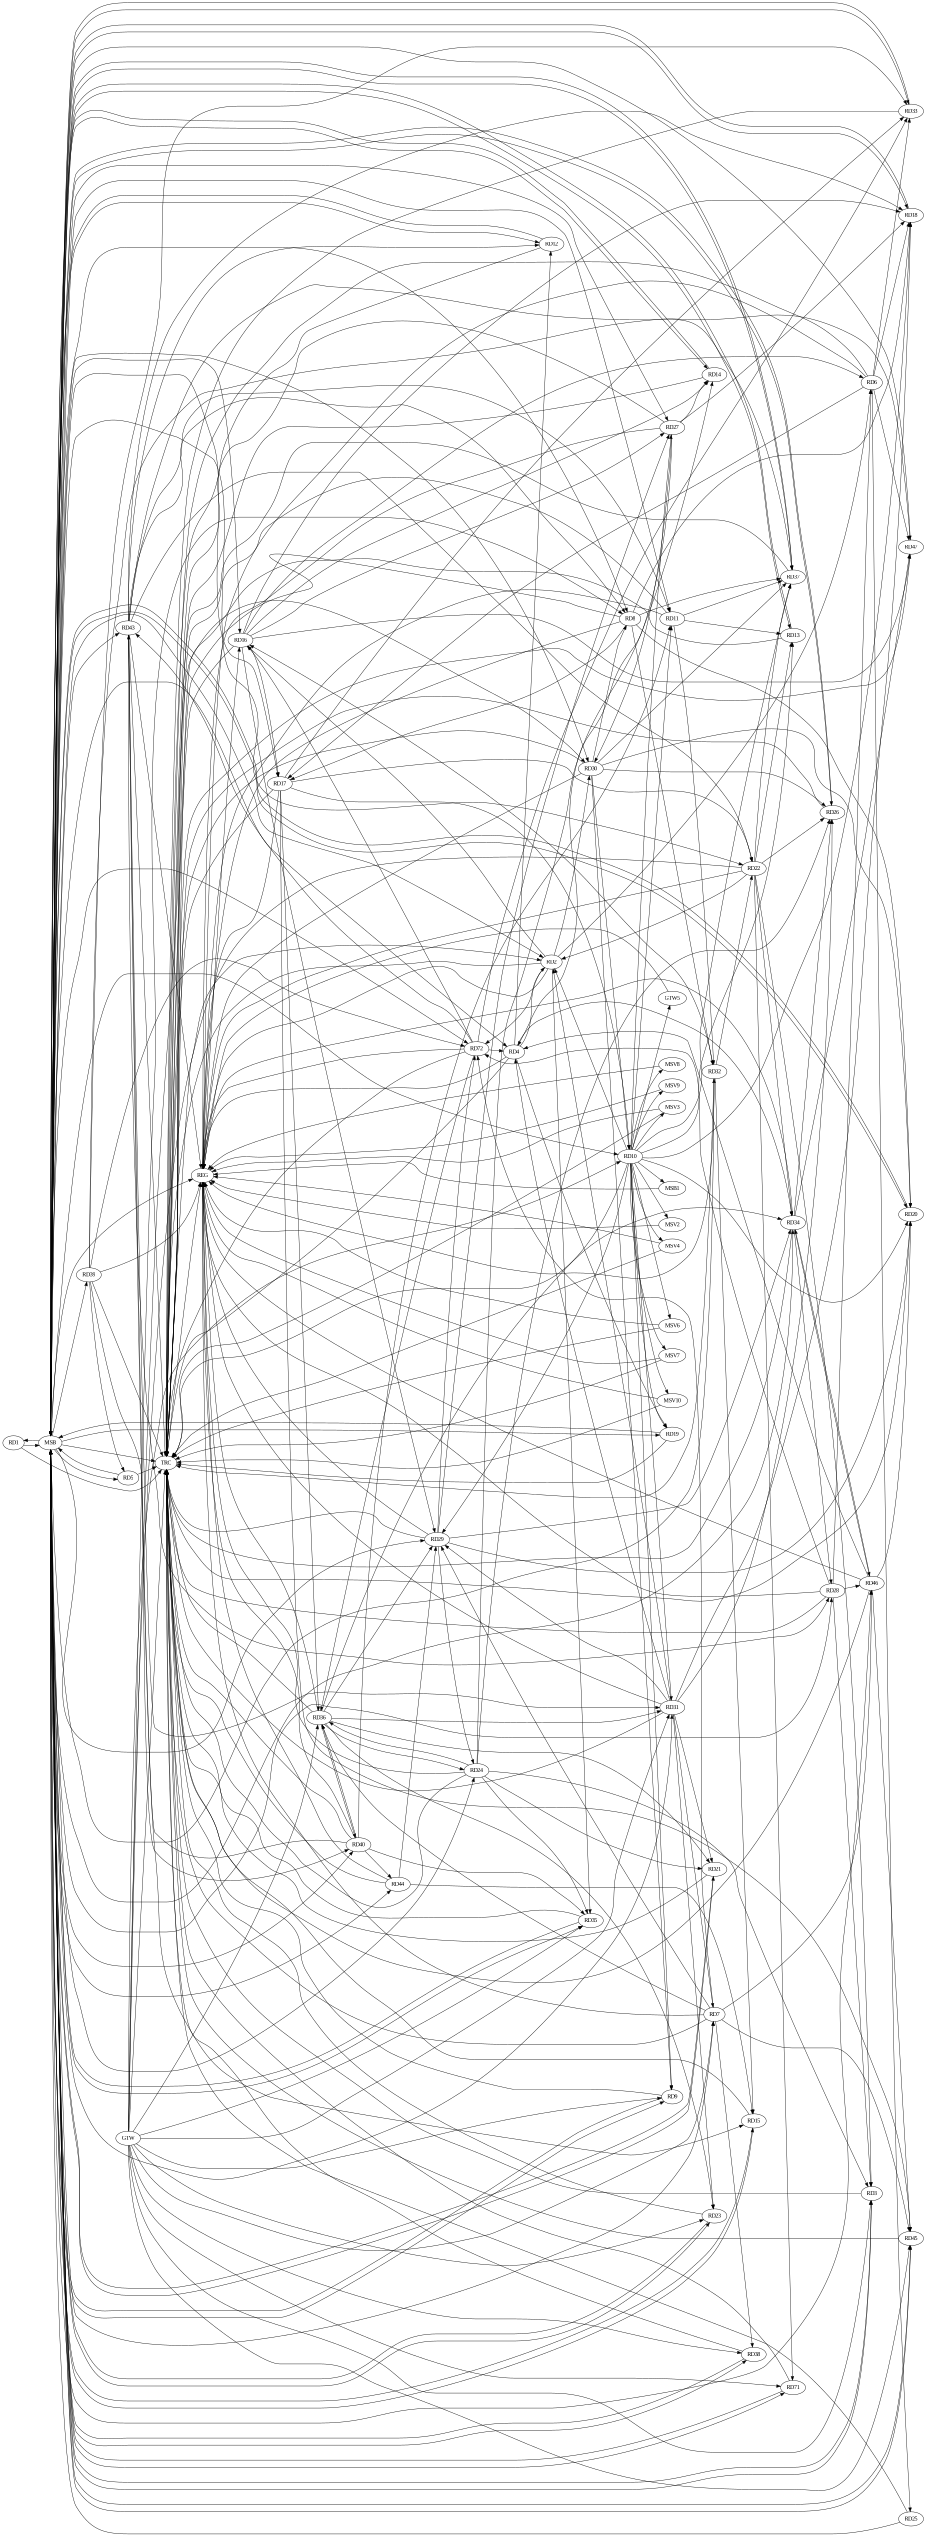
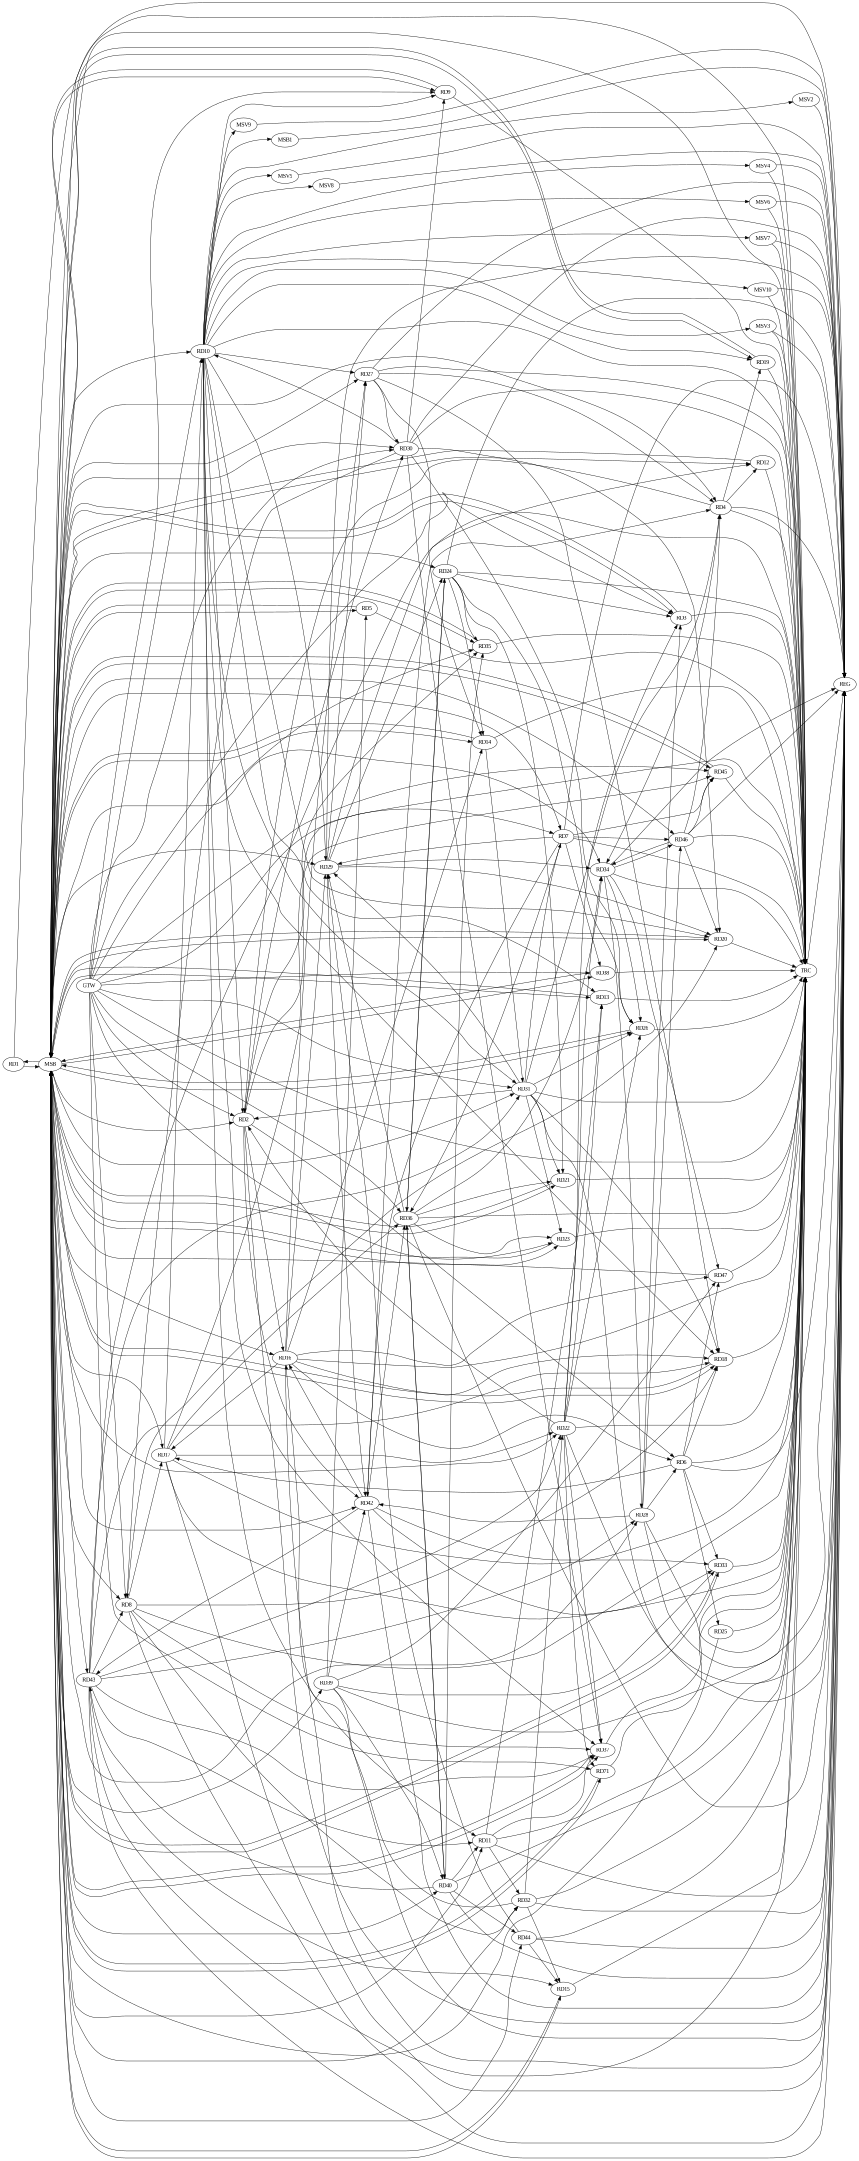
(219, 910) -> (815, 2048)
(672, 998) -> (285, 176)
(476, 1049) -> (367, 1503)
none -> (798, 1185)
(495, 1722) -> (504, 914)
